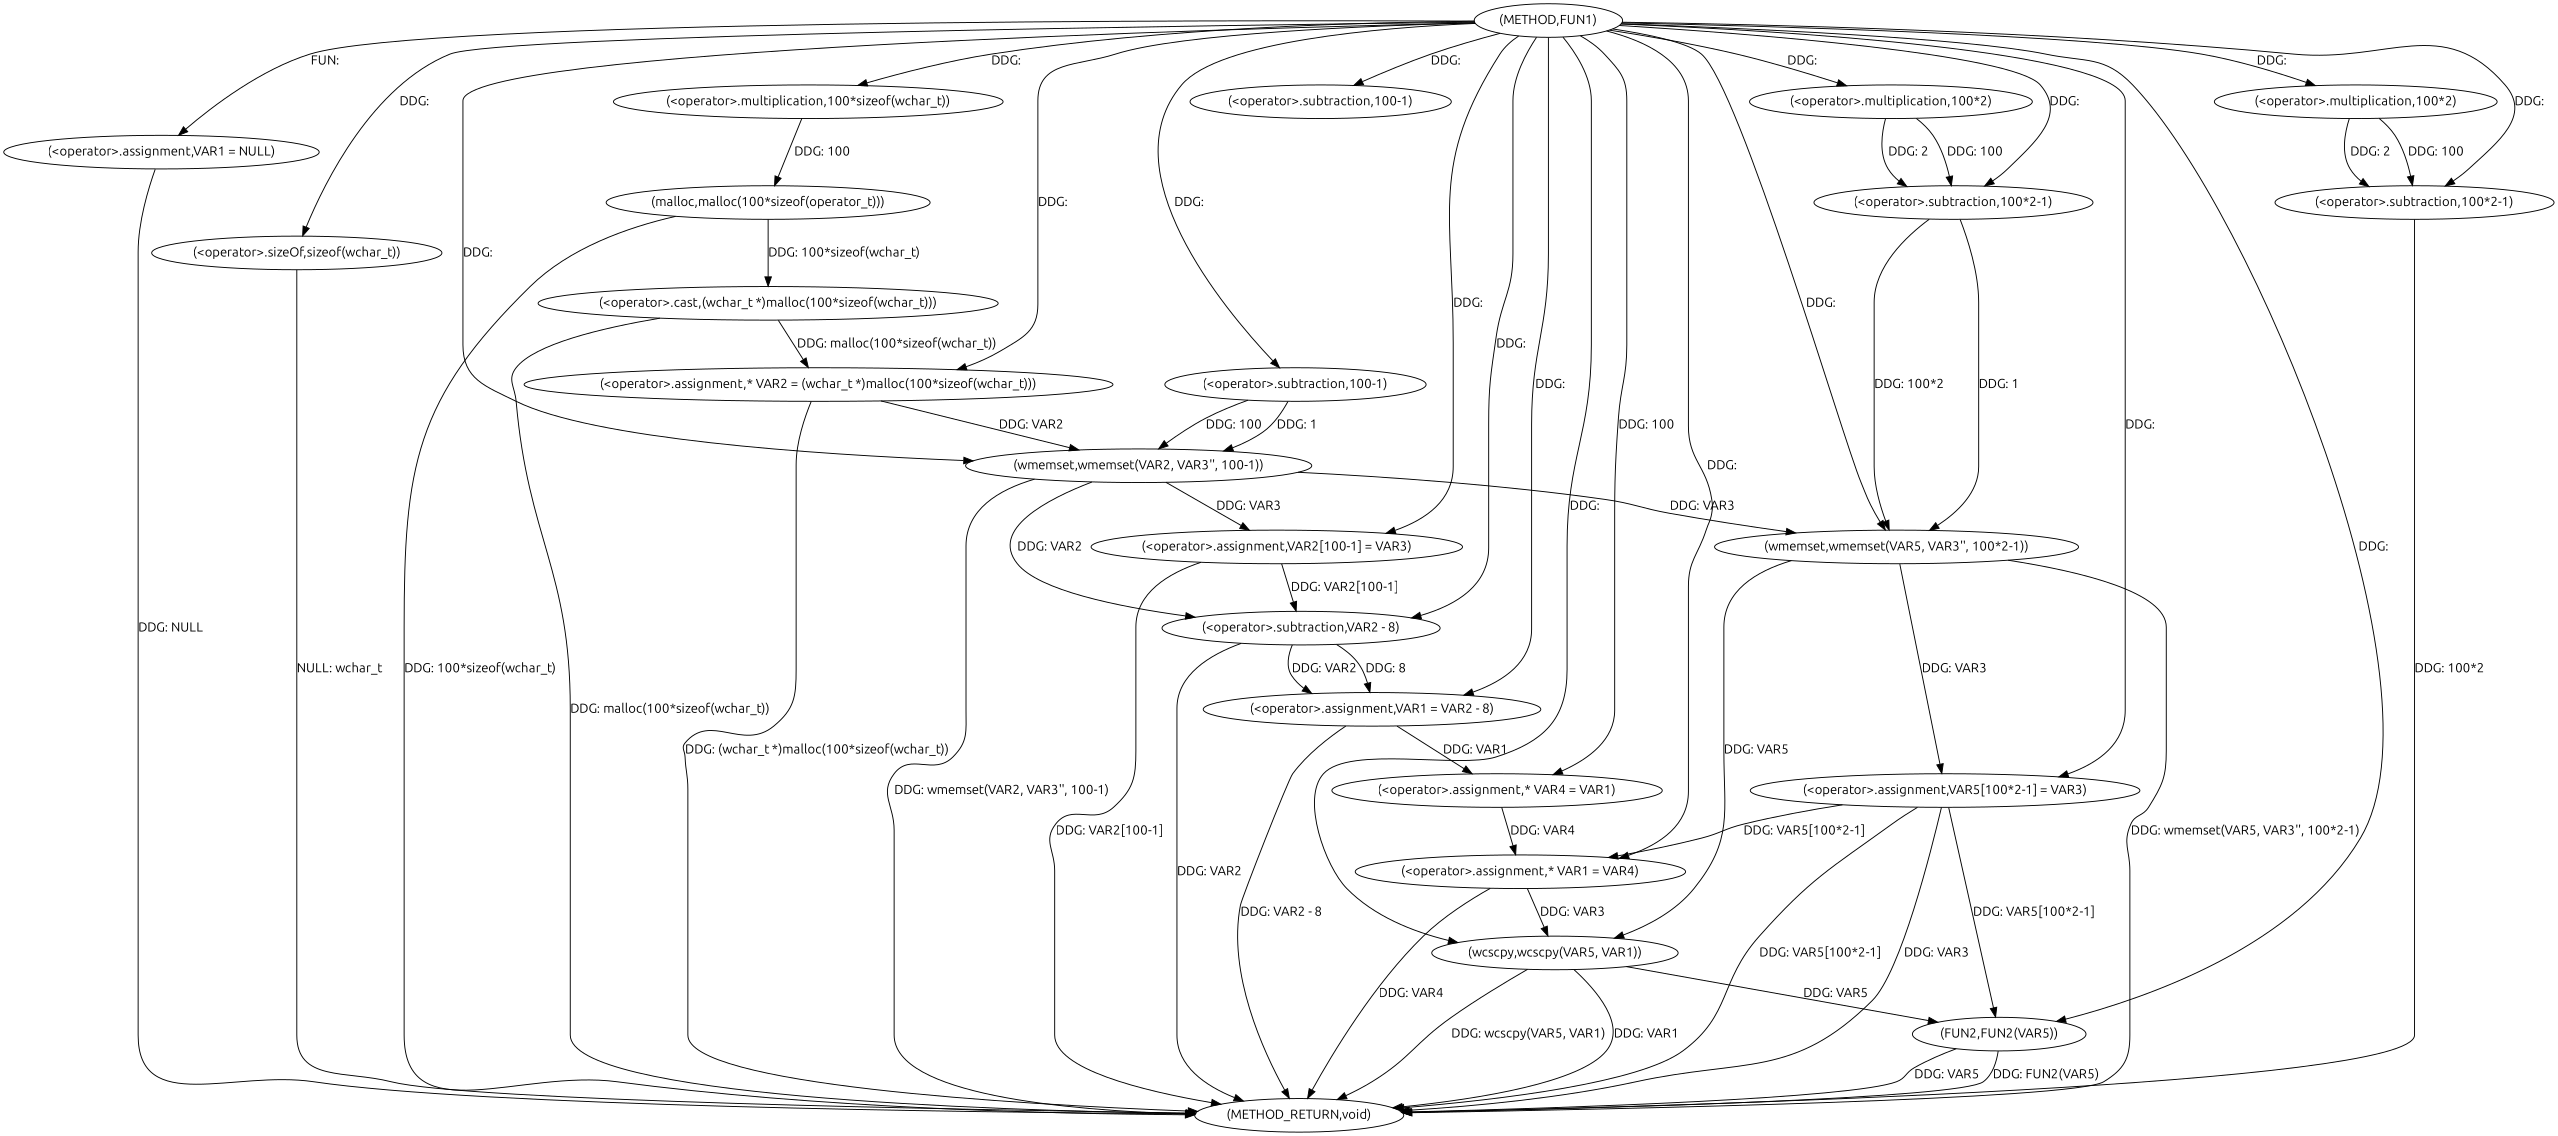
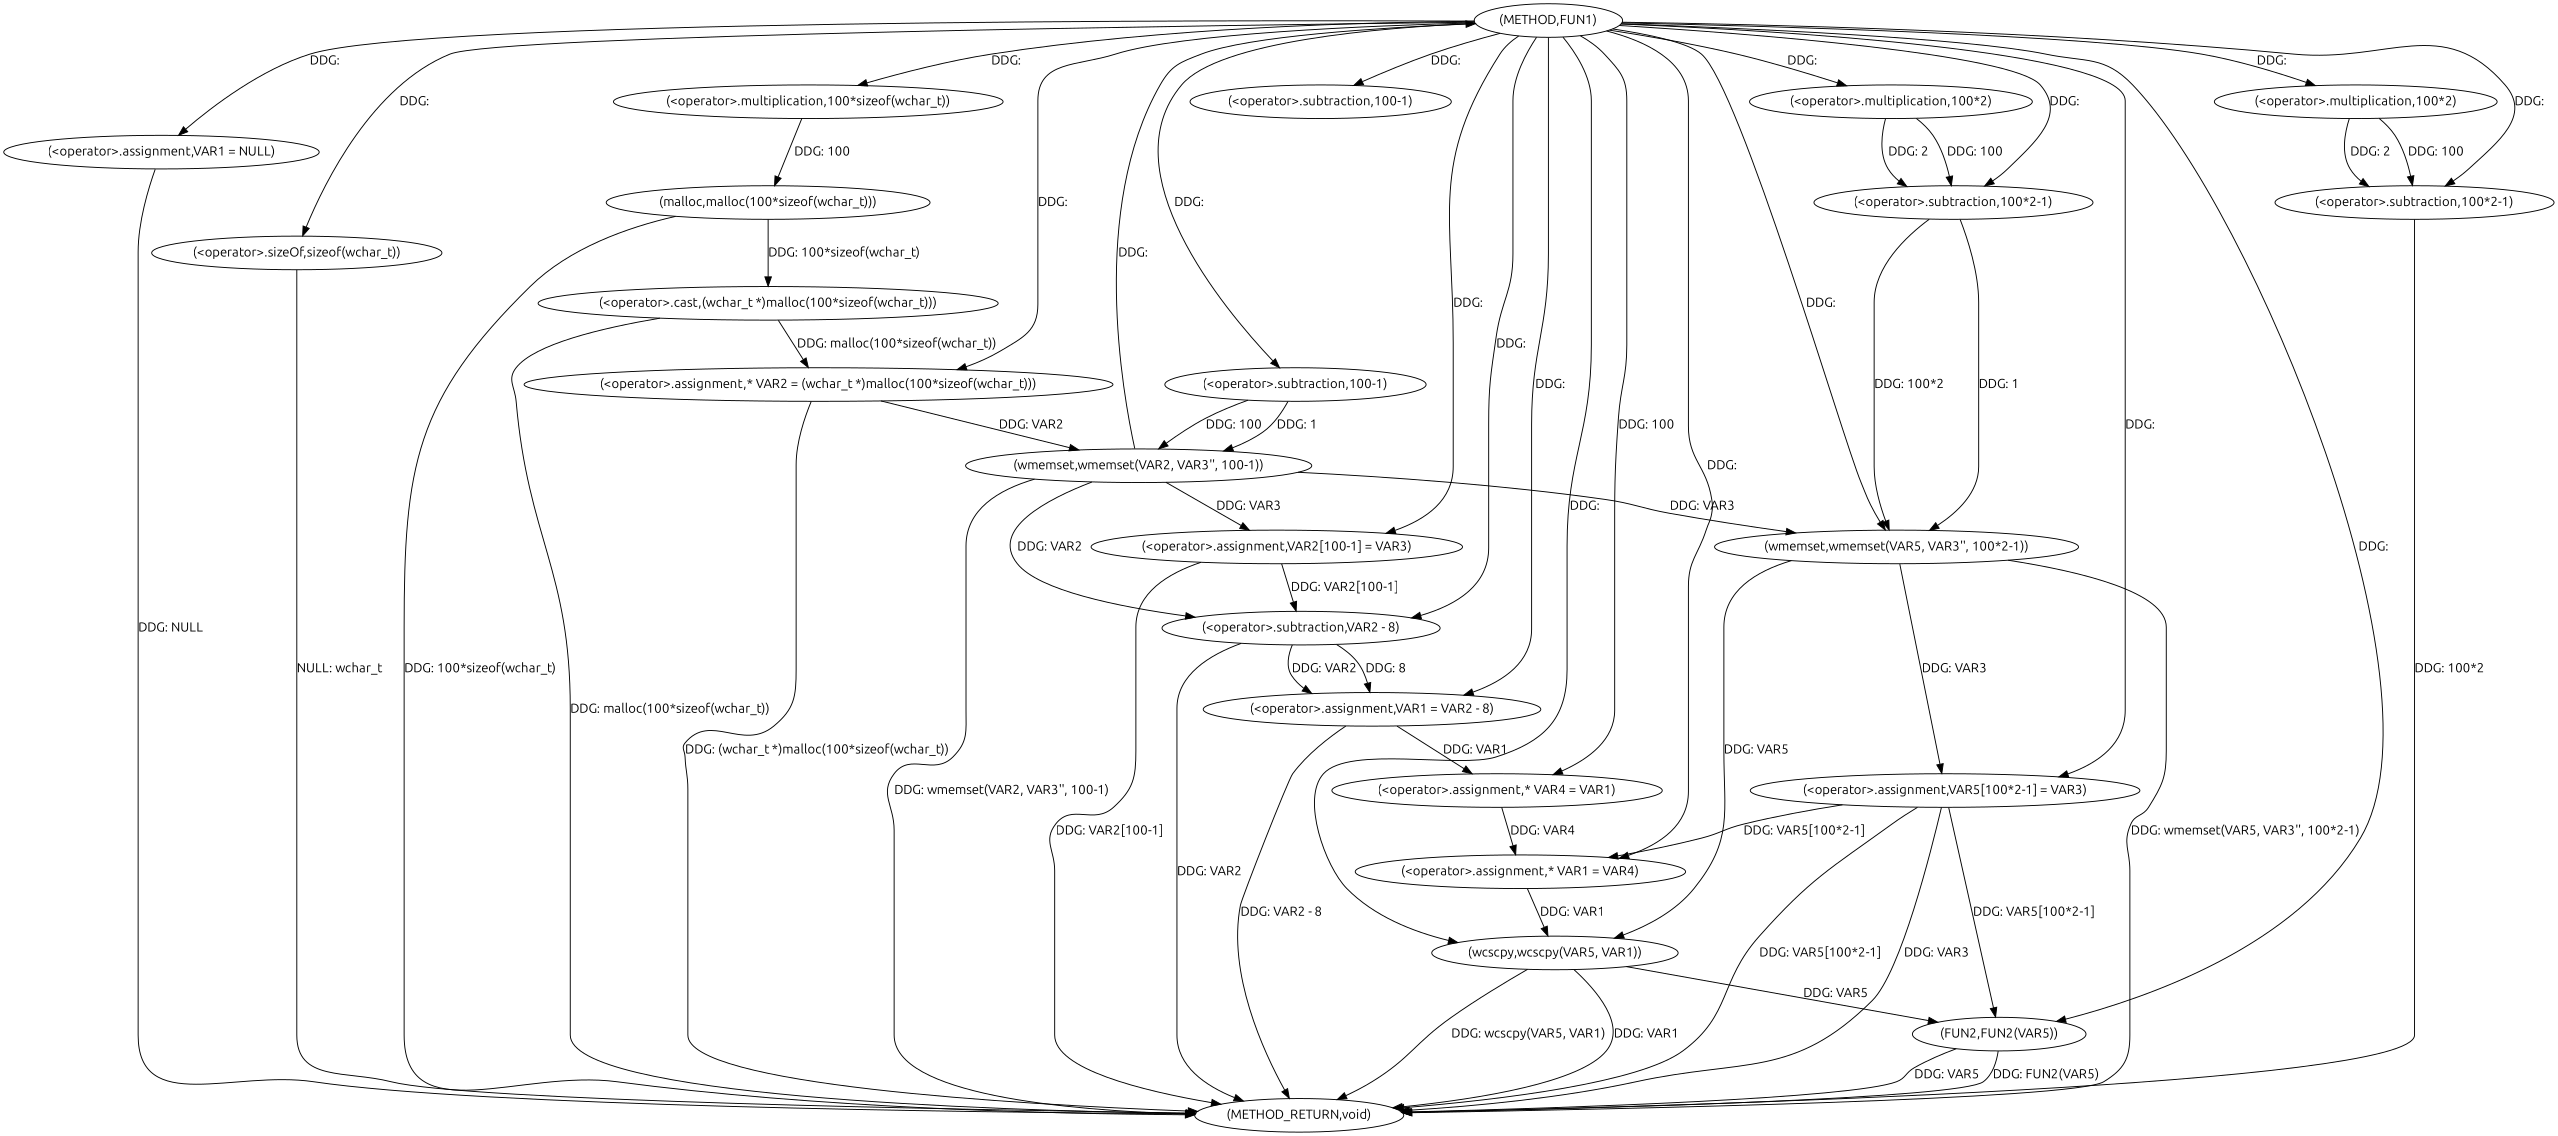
(327, 61) -> (327, 61)
(577, 70) -> (1150, 109)
(768, 203) -> (768, 203)
(1573, 912) -> (1573, 912)
(1387, 976) -> none
